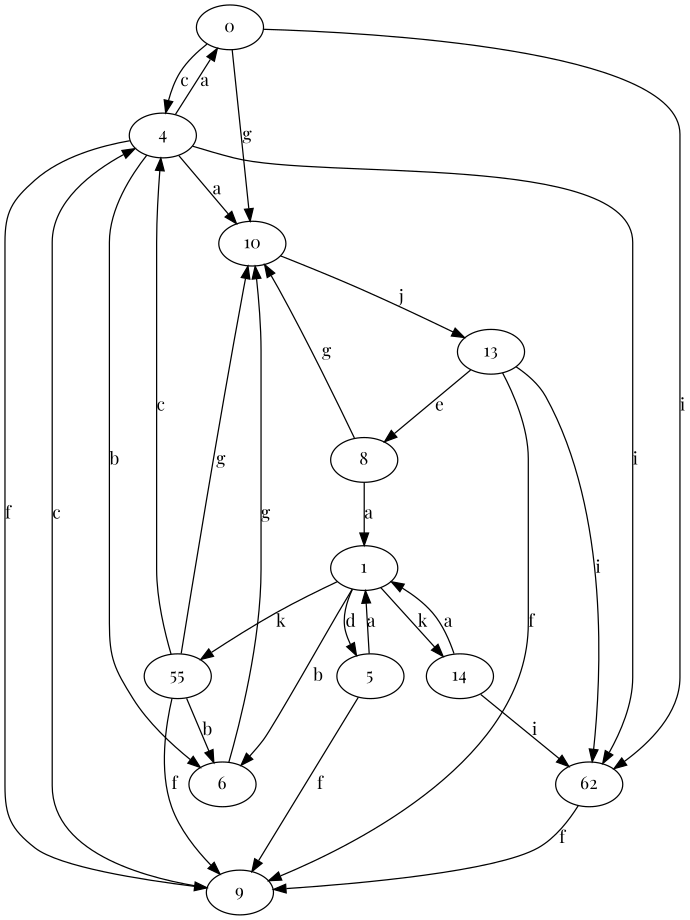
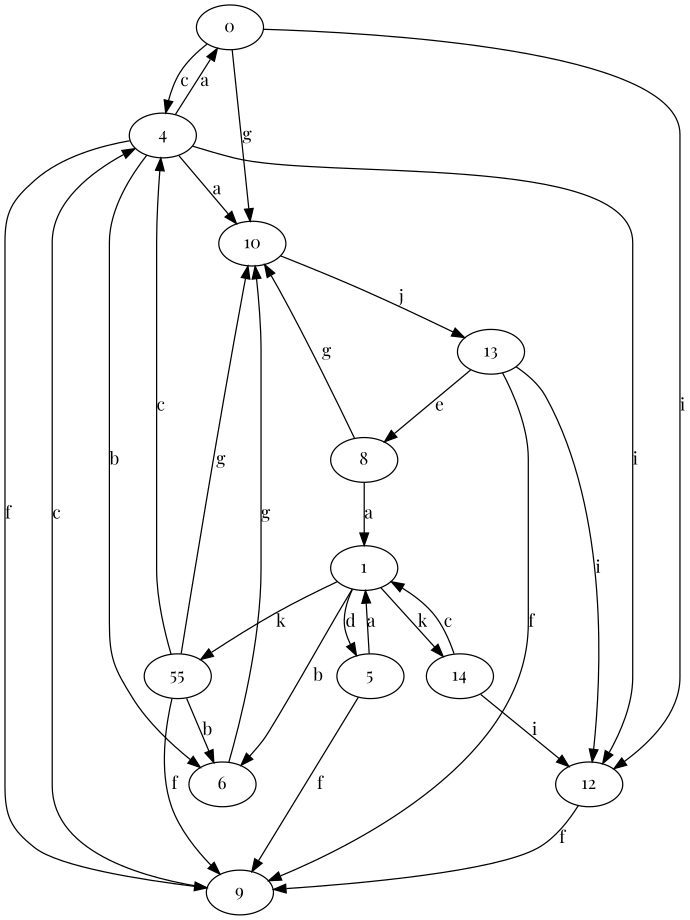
(448, 622) -> (448, 622)
(589, 784) -> (589, 784)
